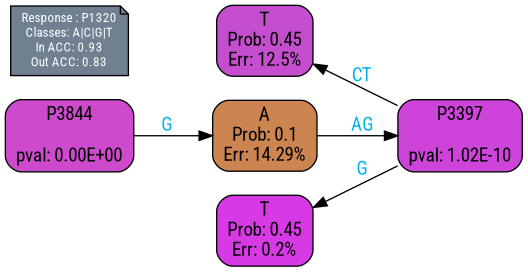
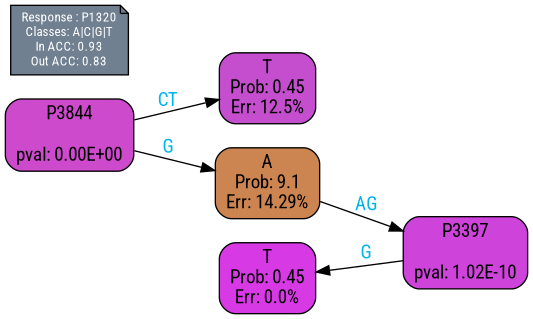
(362, 88) -> (170, 111)
(265, 136) -> (268, 183)
(265, 231) -> (268, 278)
